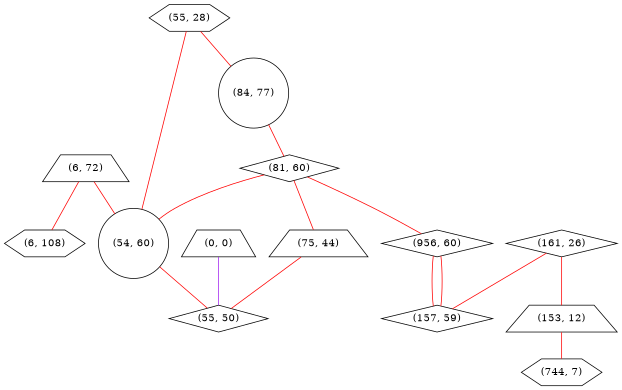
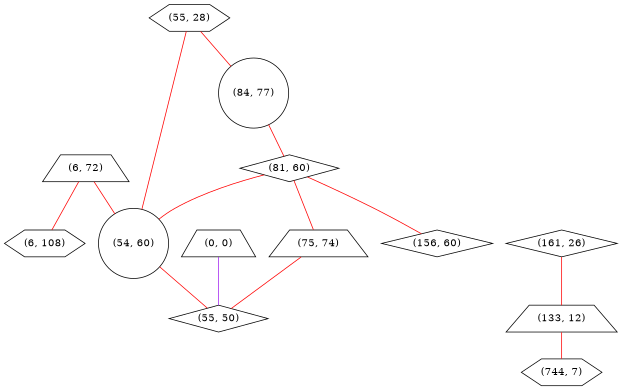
(319, 243) -> (319, 243)
(437, 243) -> (437, 243)
(437, 319) -> none
(562, 319) -> (562, 319)
